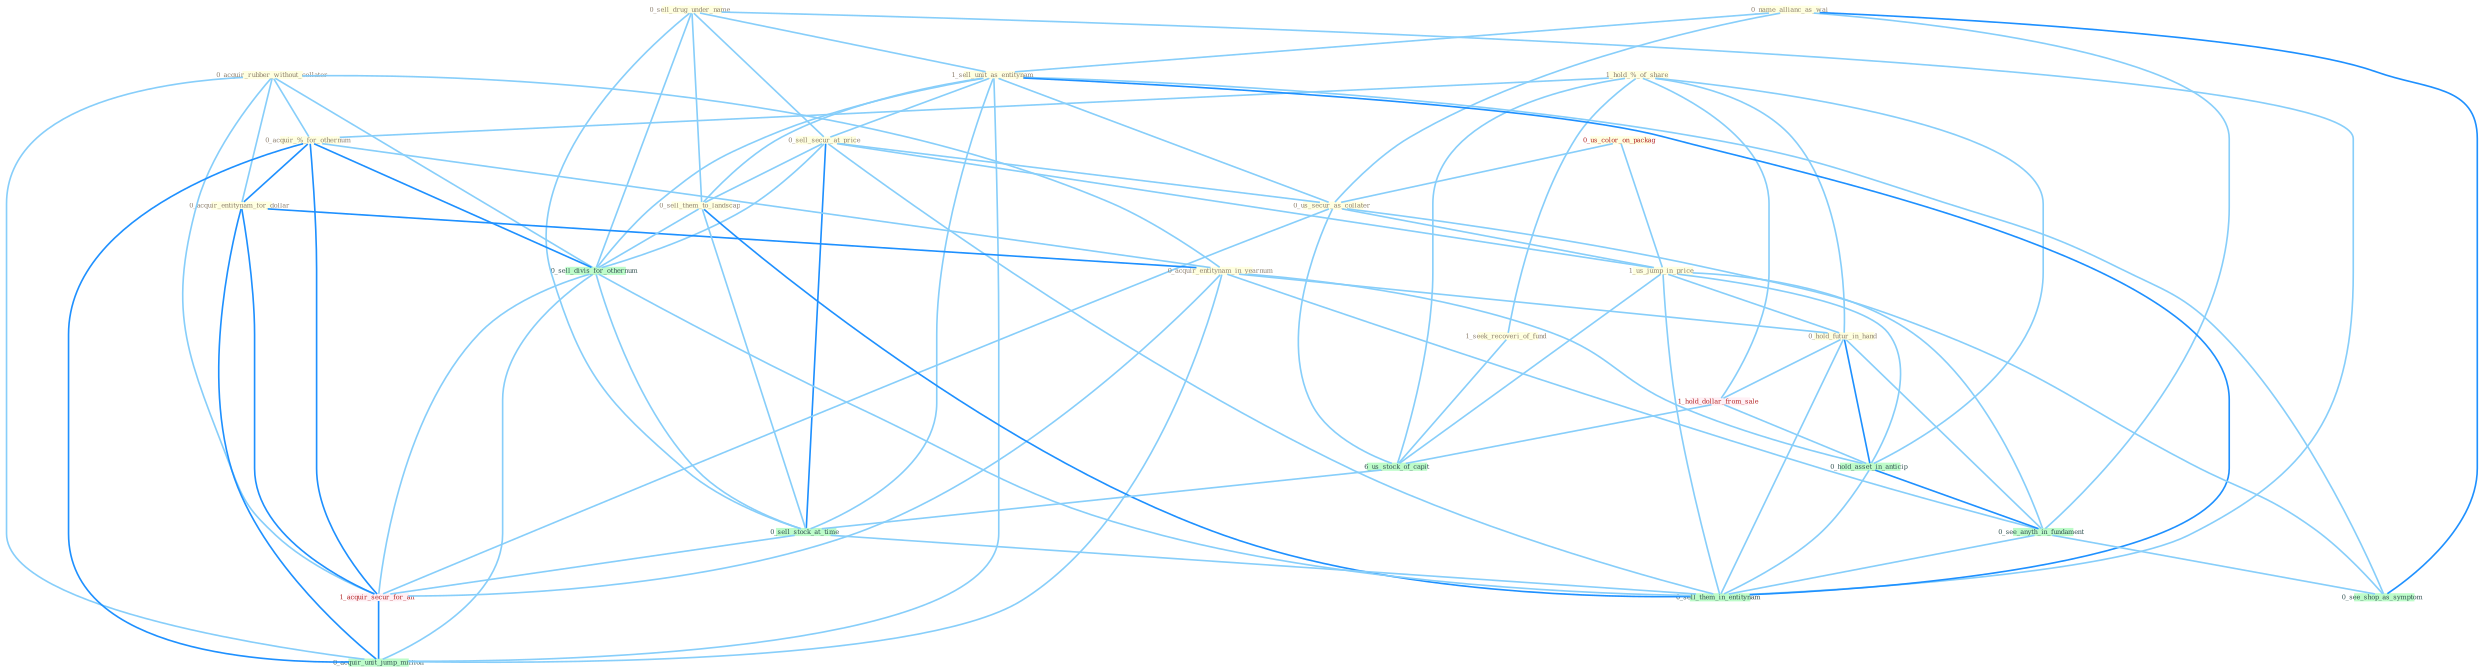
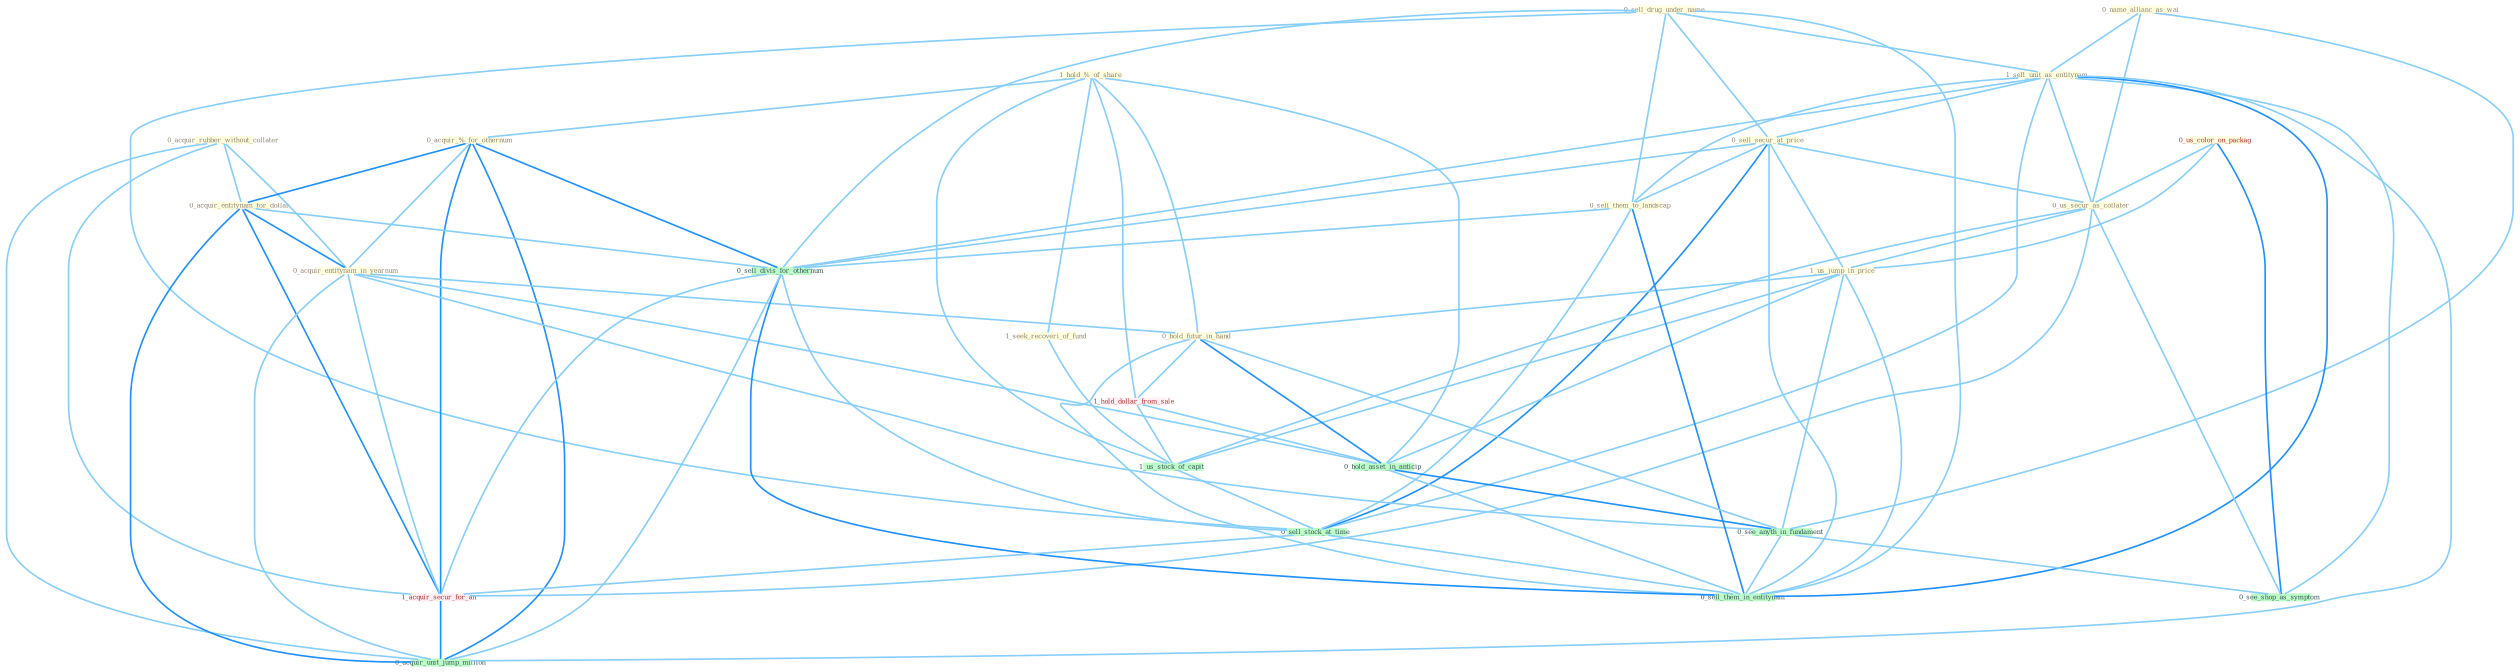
(2406, 80) -> (2266, 364)
(291, 108) -> none
(434, 173) -> (499, 237)
(1397, 467) -> (1173, 467)
(1119, 523) -> (1212, 571)
